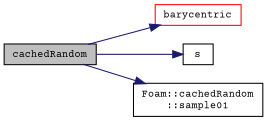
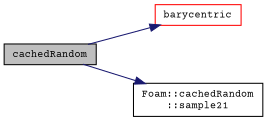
(198, 54) -> none
(198, 100) -> (198, 100)
